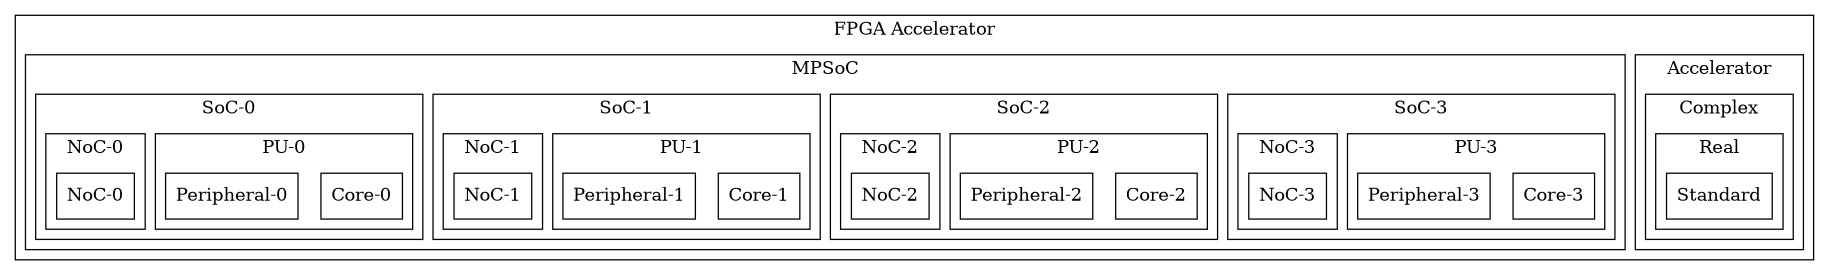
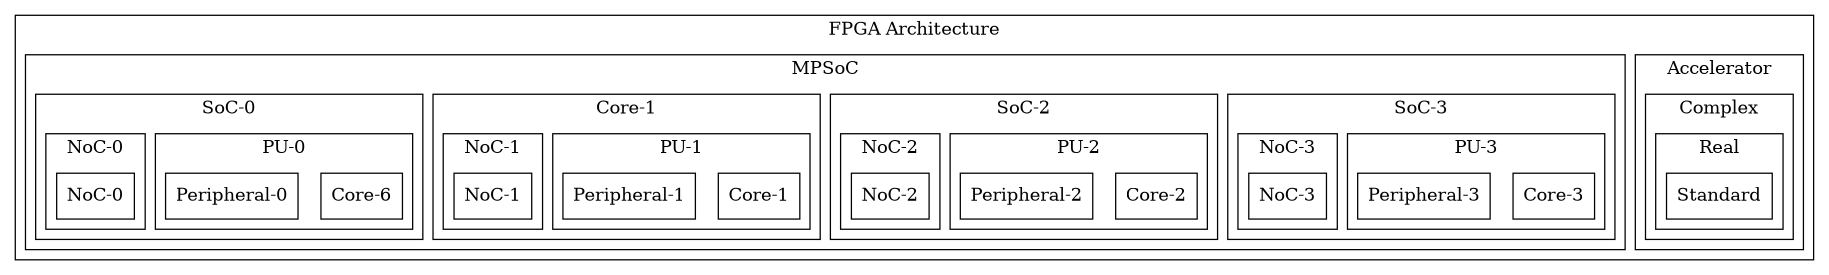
(914, 30) -> (914, 30)
(627, 109) -> (627, 109)
(362, 196) -> (362, 196)
